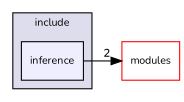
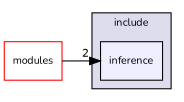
(99, 61) -> (76, 61)
